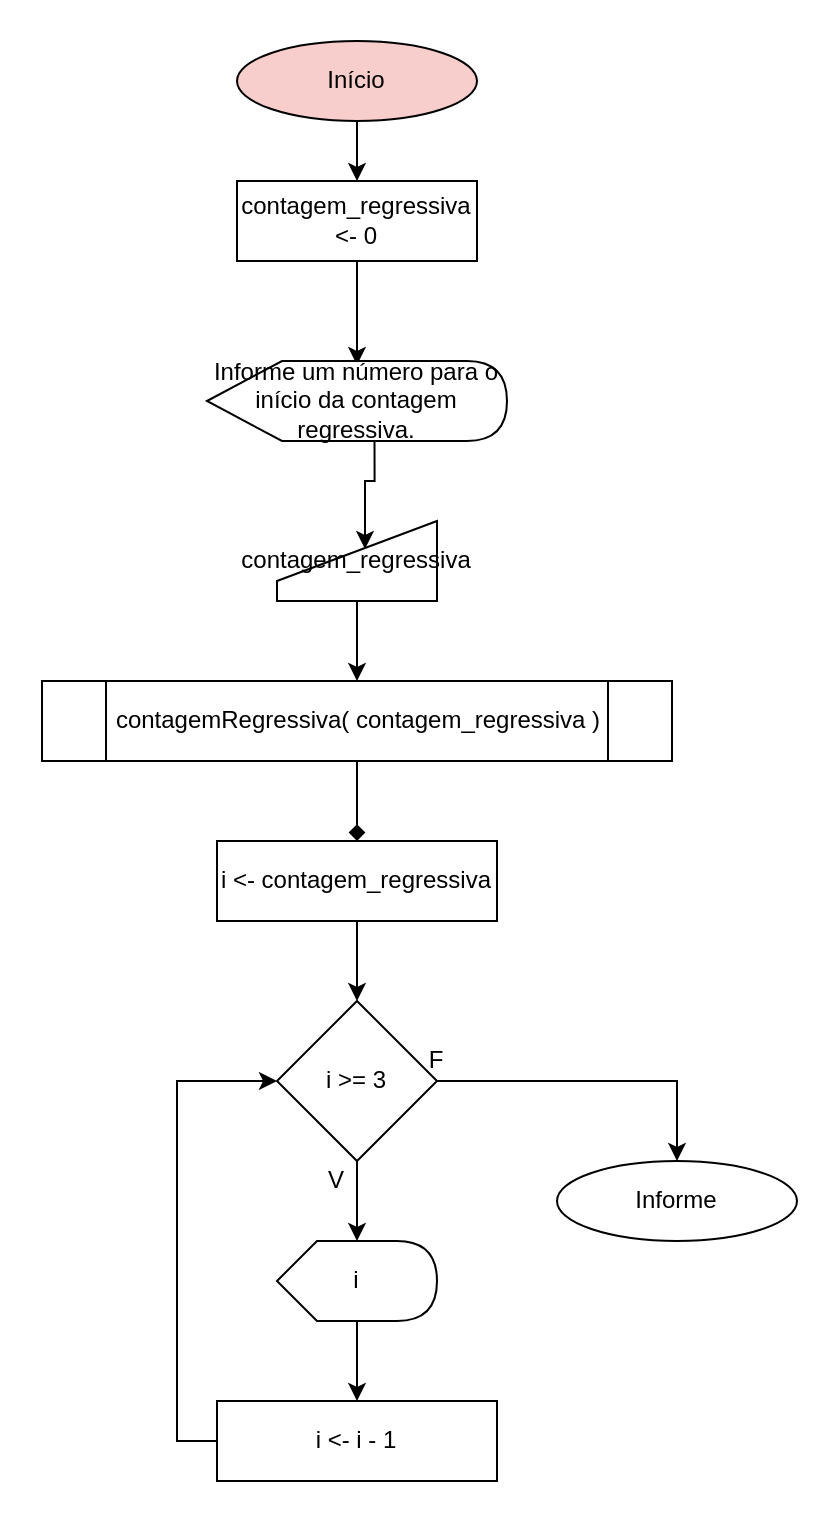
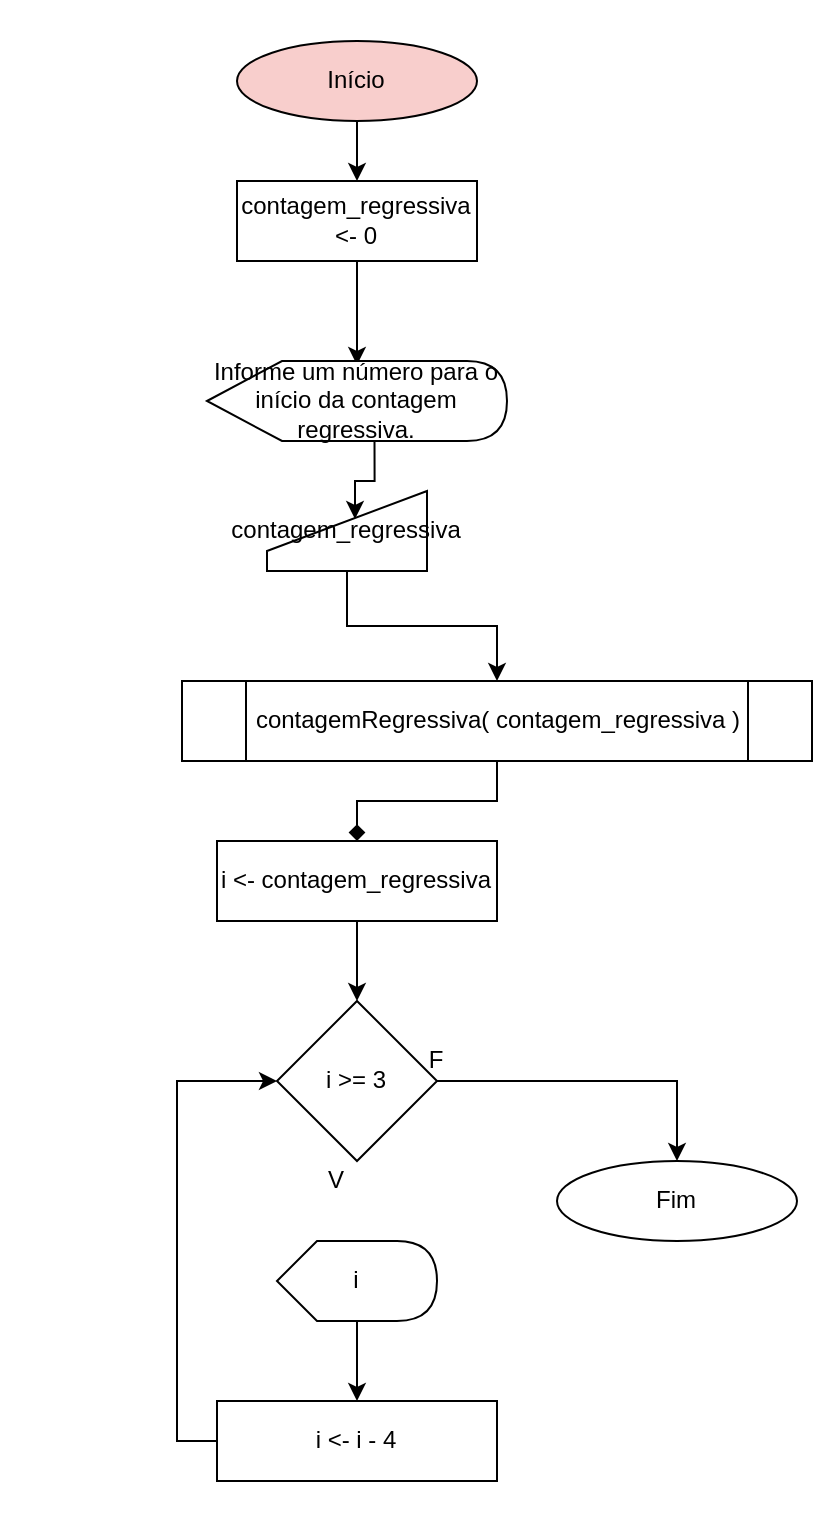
(357, 561) -> (347, 531)
(357, 721) -> (497, 721)
(357, 1194) -> none
(677, 1201) -> (677, 1201)
(357, 1441) -> (357, 1441)
